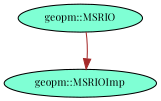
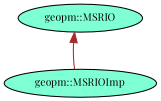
(87, 45) -> (73, 56)
